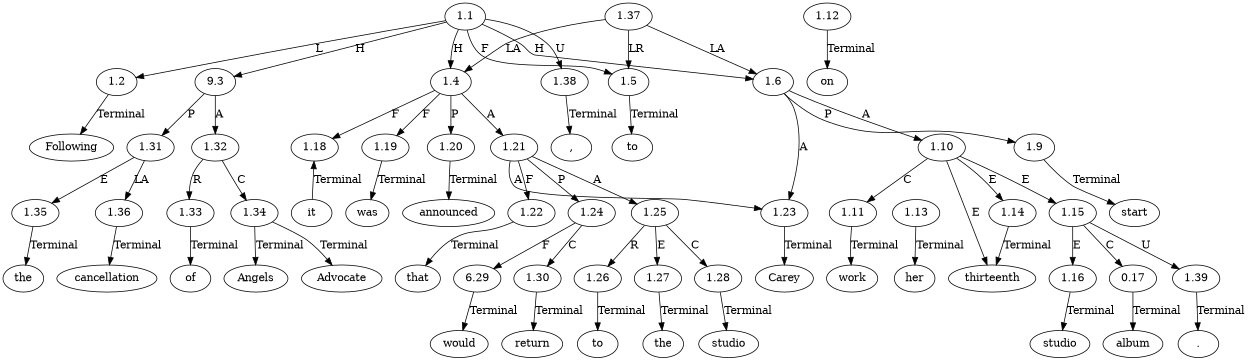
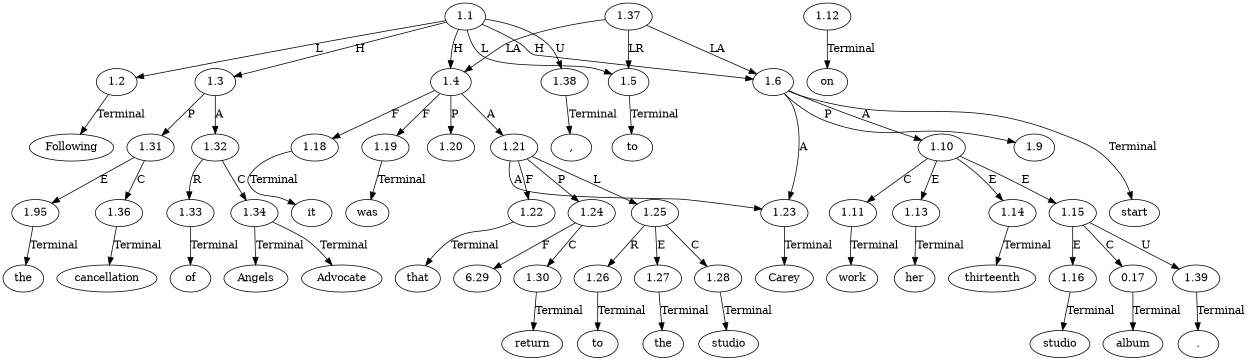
(485, 49) -> (485, 49)
(215, 82) -> (215, 82)
(141, 180) -> (141, 180)
(597, 180) -> (597, 180)
(313, 184) -> (248, 177)
(1072, 186) -> (972, 113)
(966, 209) -> (930, 177)
(35, 213) -> (35, 213)
(449, 213) -> none
(459, 344) -> none
